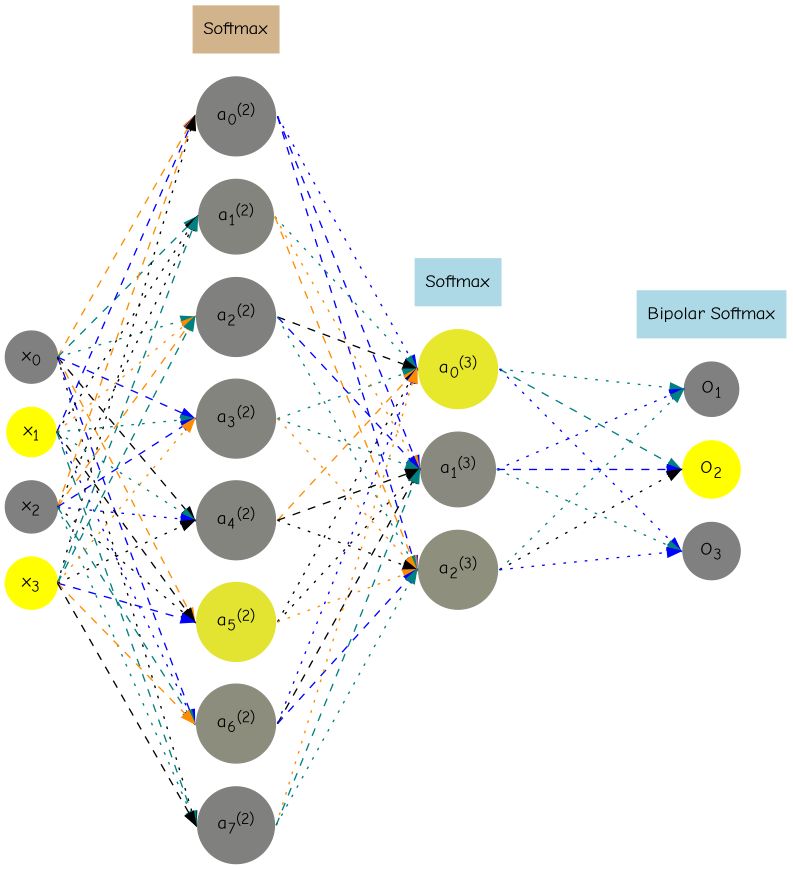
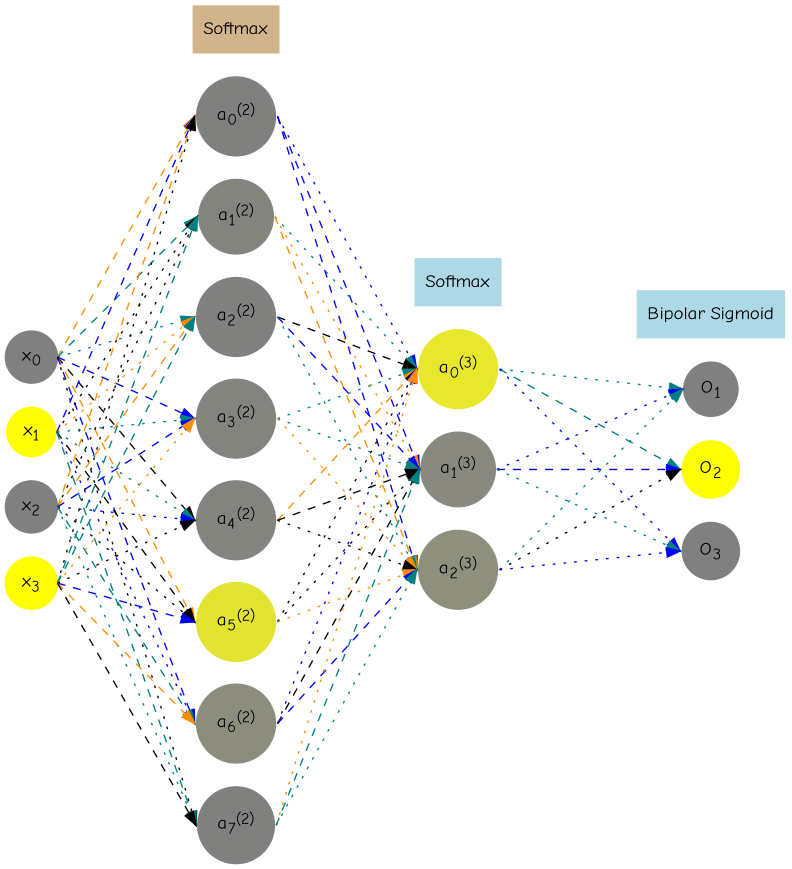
(712, 314) -> (711, 314)
